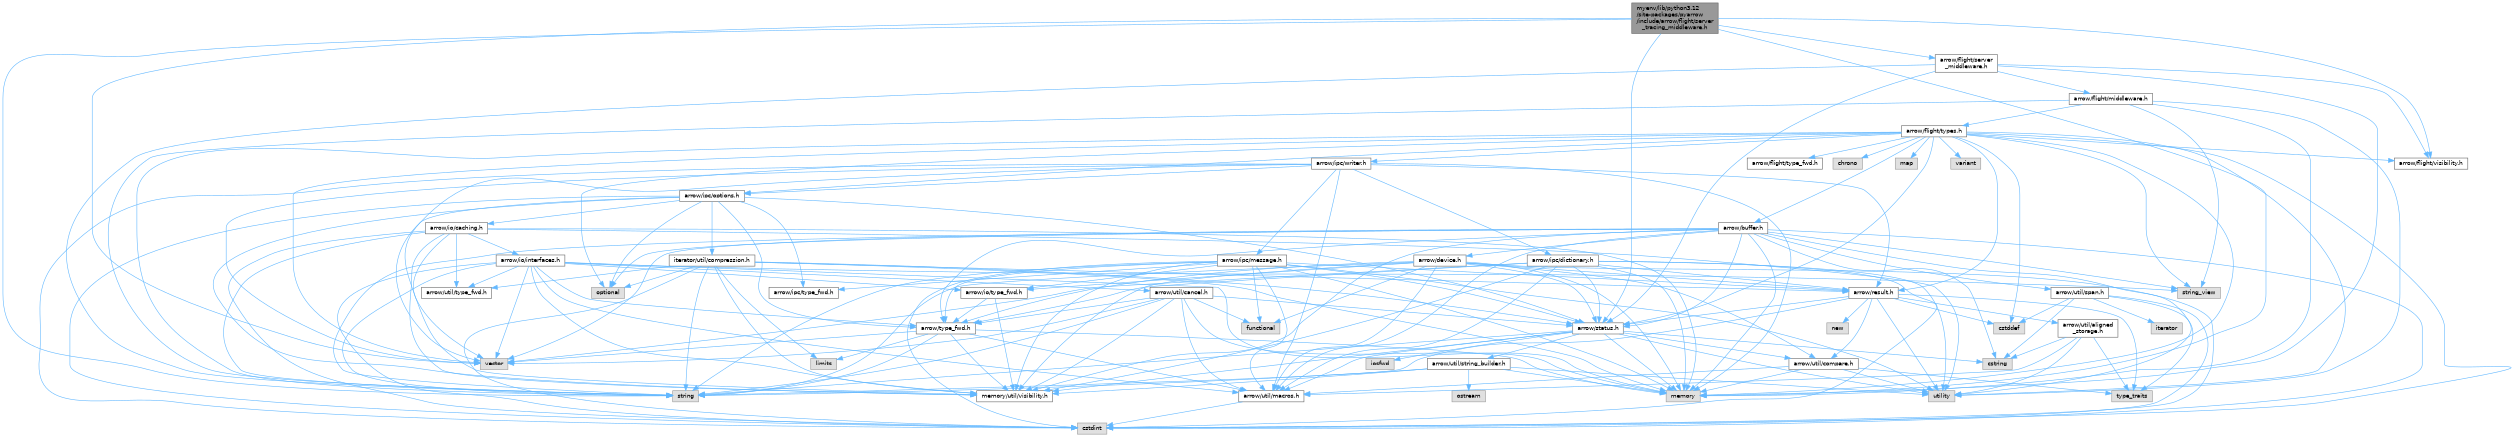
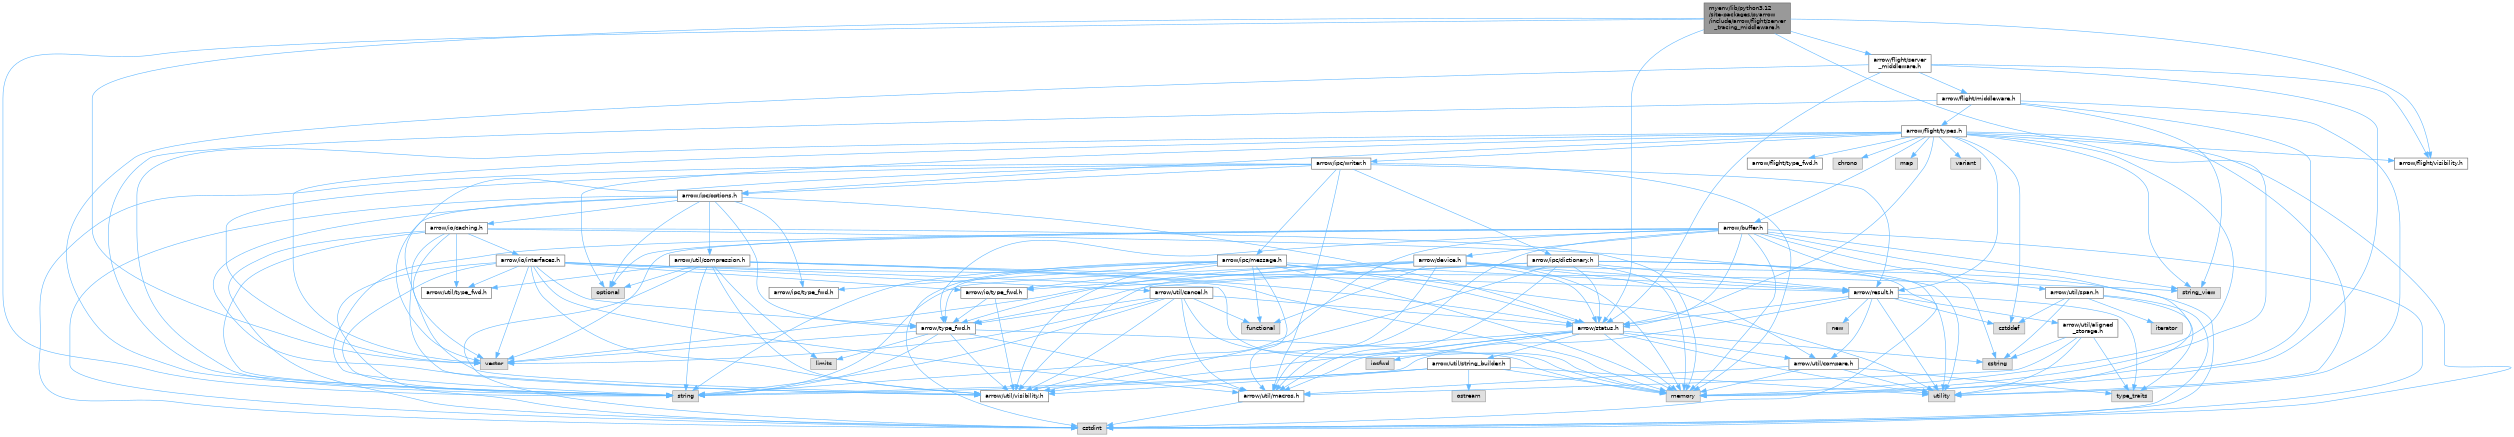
(712, 261) -> (710, 261)
(1015, 396) -> (1015, 396)
